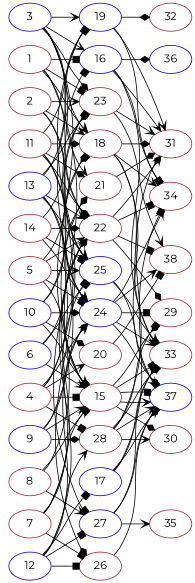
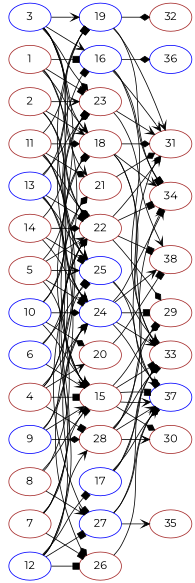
(62, 205) -> (62, 205)
